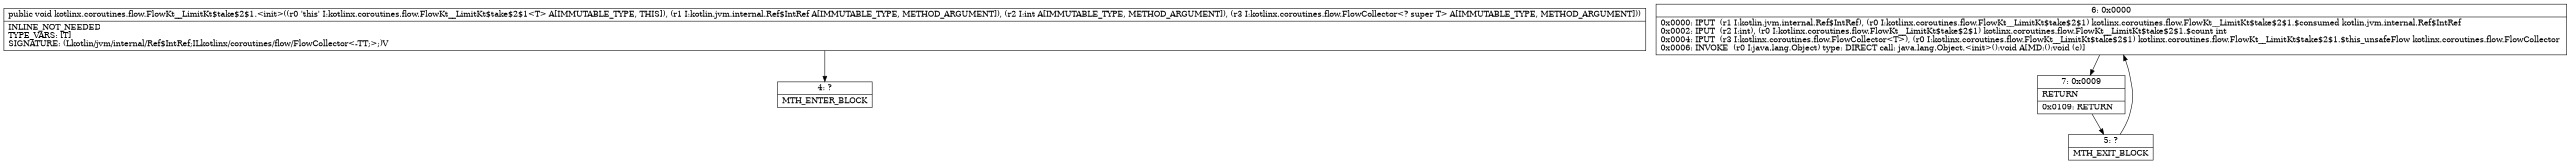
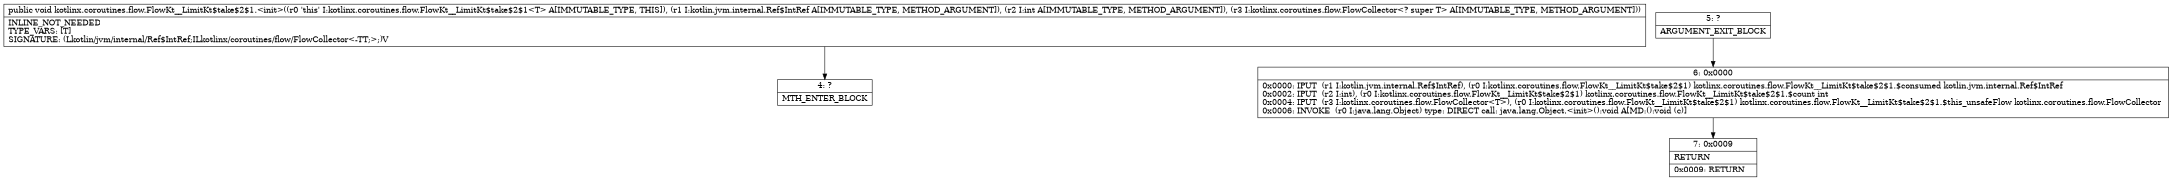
(2081, 107) -> (1713, 170)
(2096, 122) -> none
(2111, 153) -> (1713, 31)
